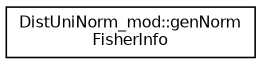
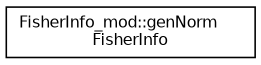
(131, 32) -> (131, 32)
